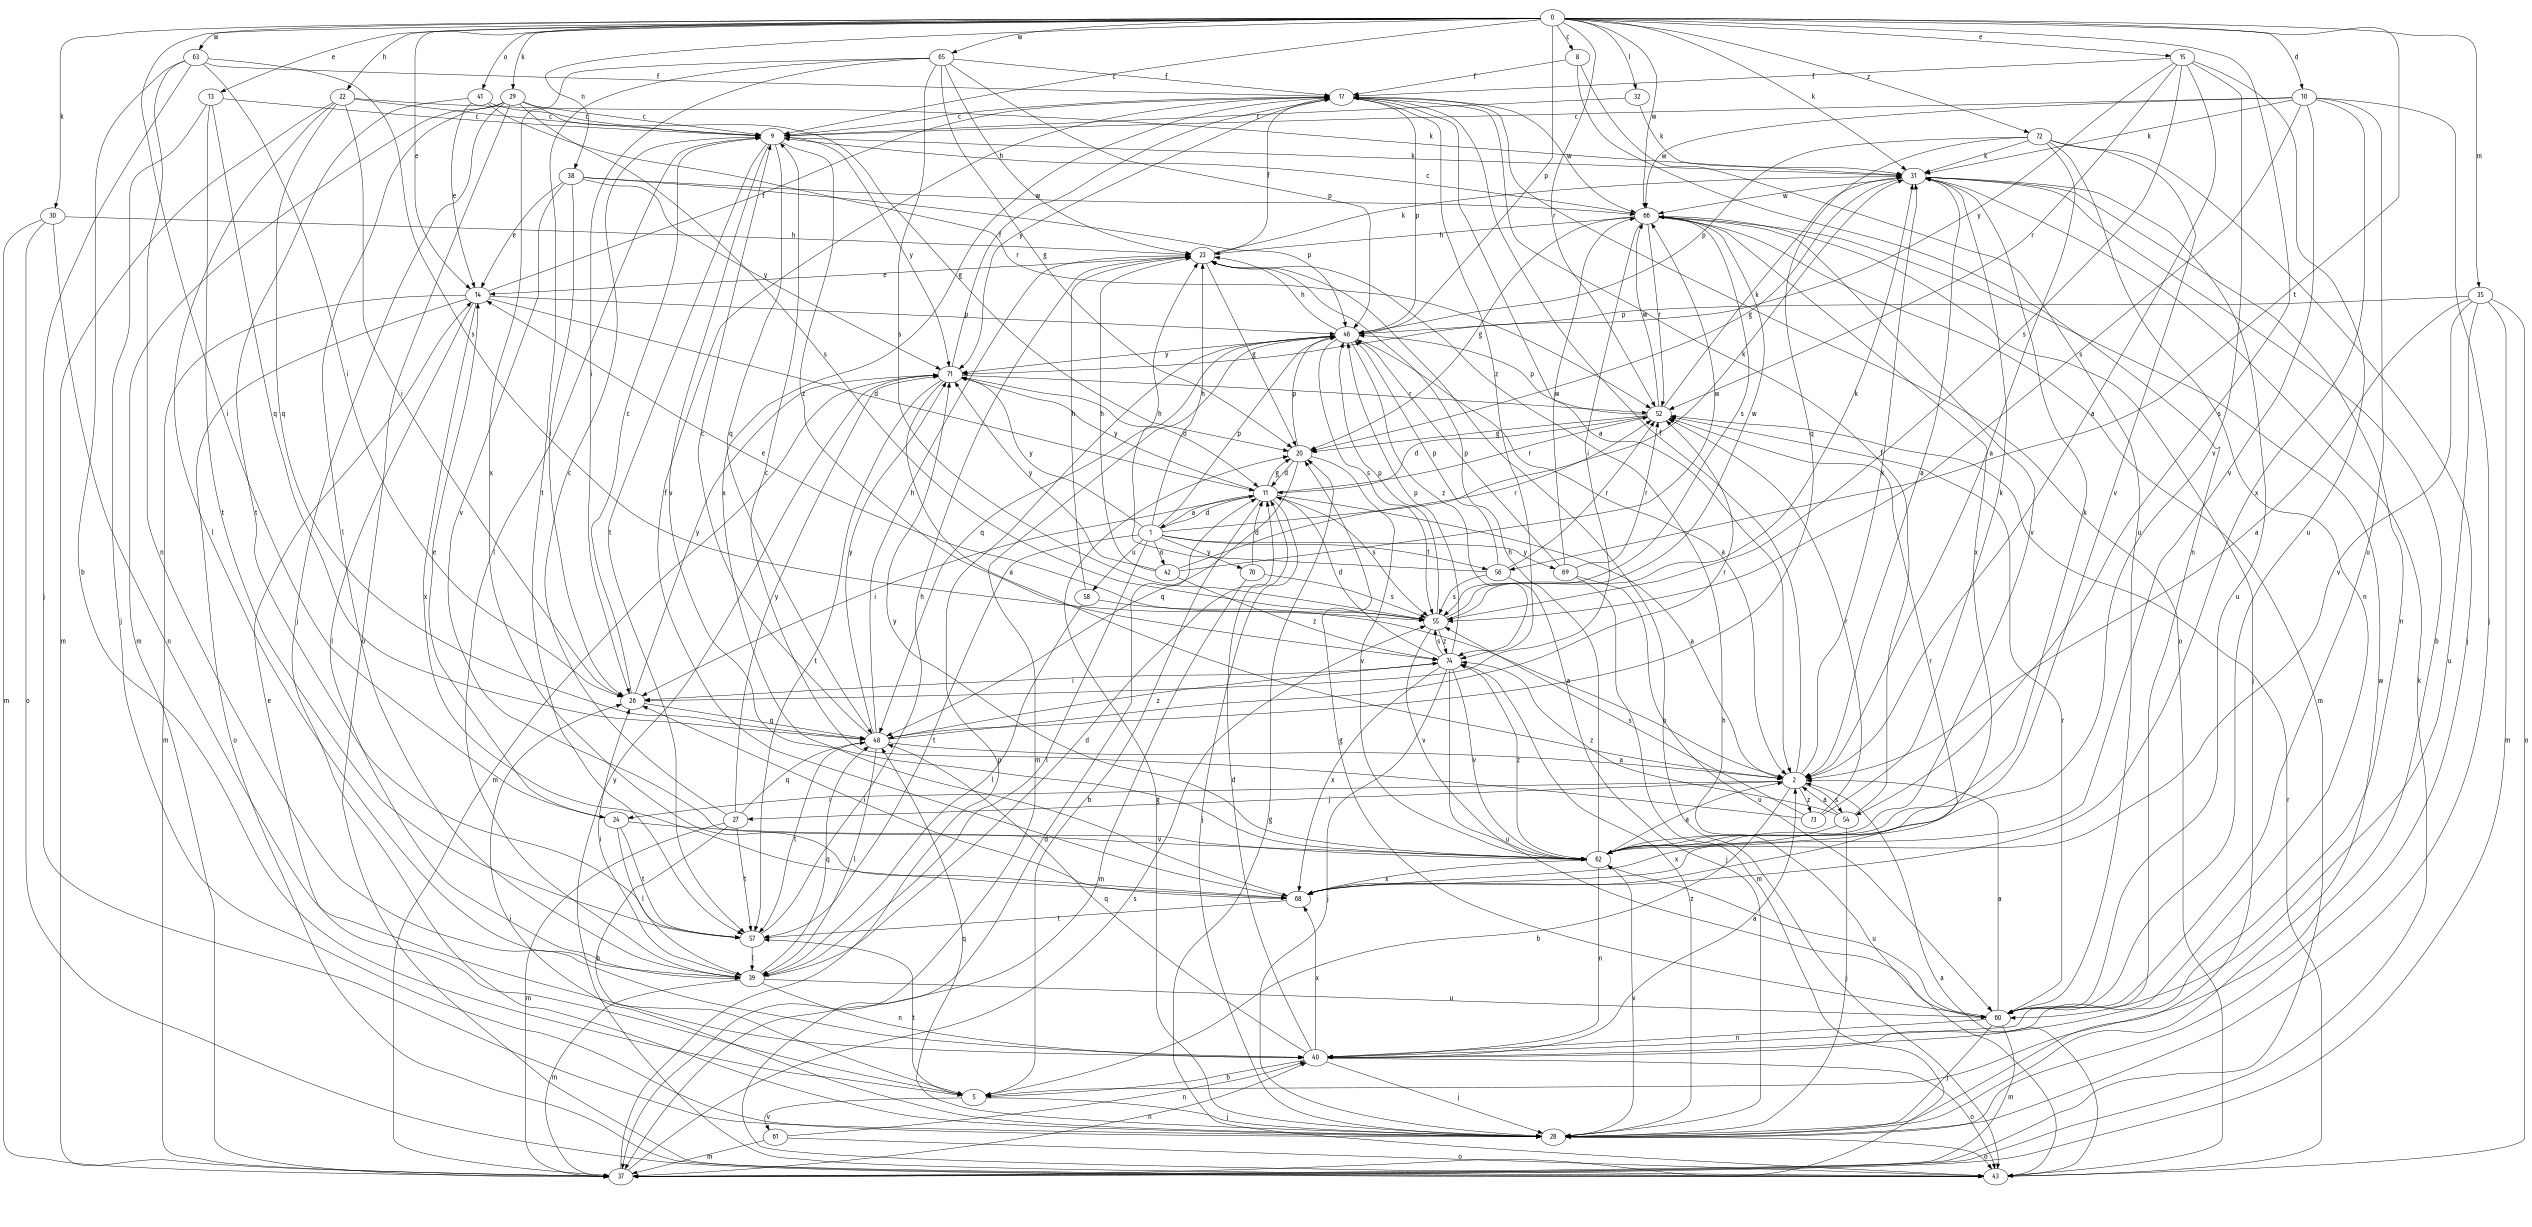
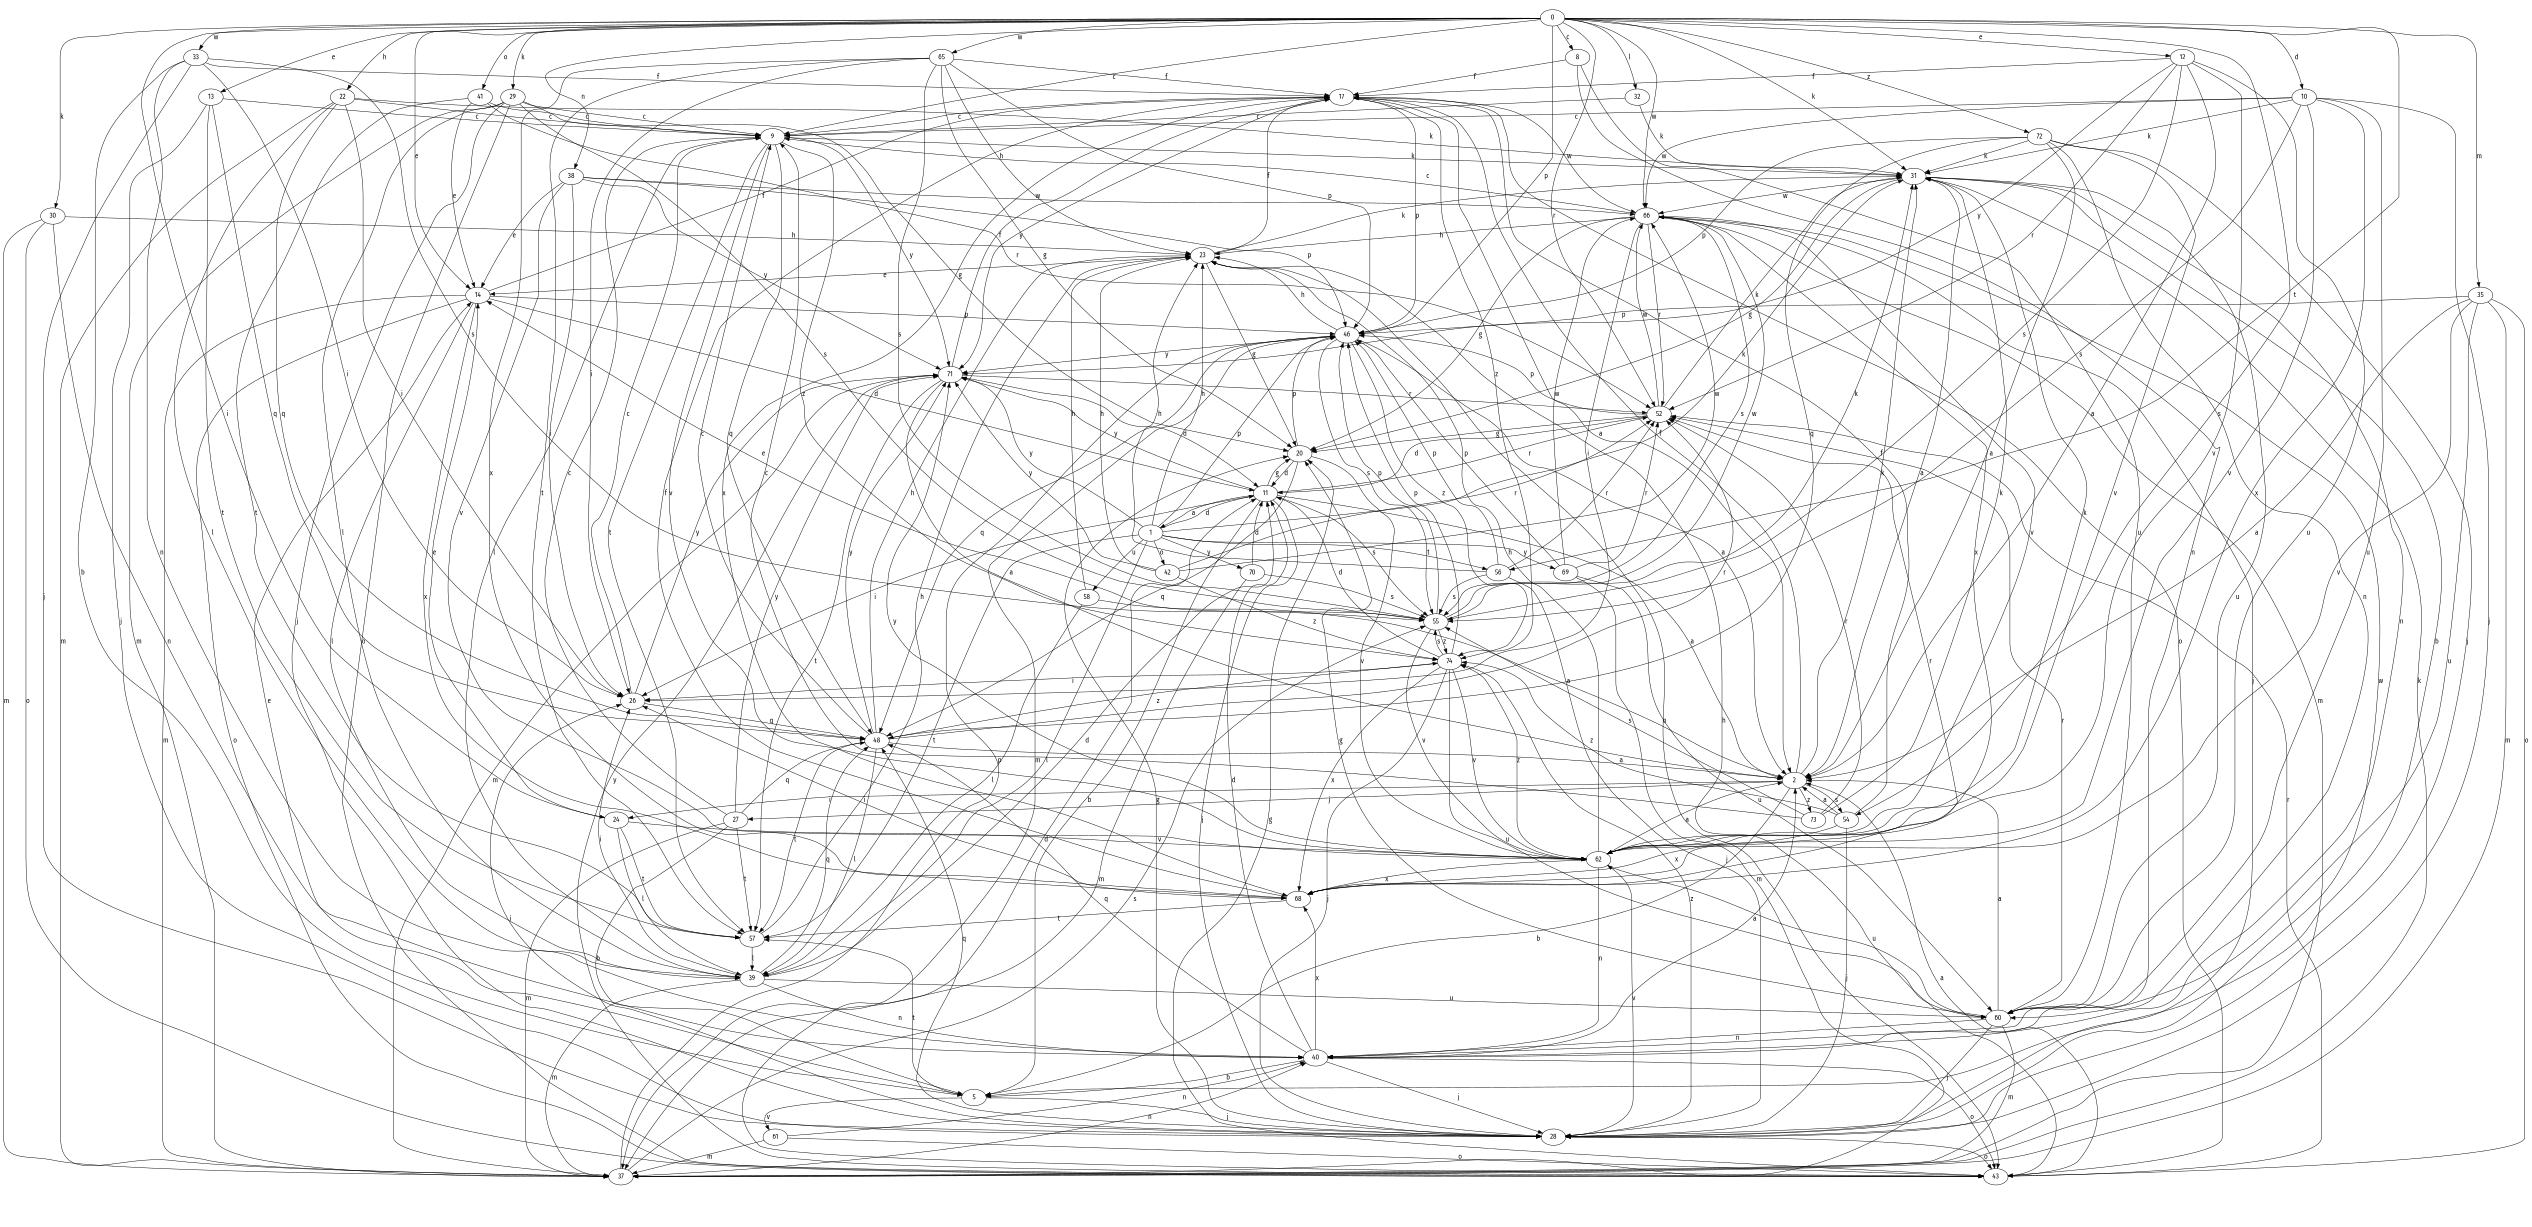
(196, 57) -> (196, 57)
(2183, 57) -> (2183, 57)
